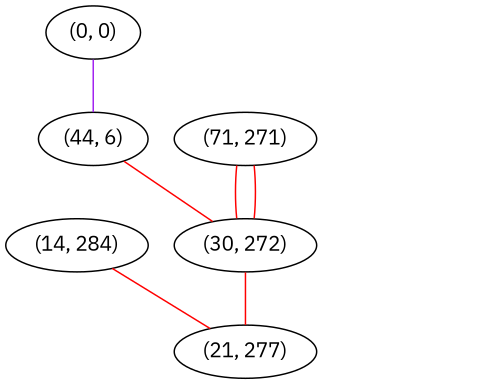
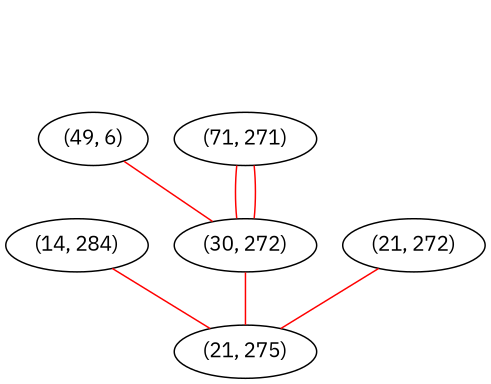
(93, 33) -> none
(93, 139) -> (93, 139)
none -> (414, 245)
(245, 352) -> (245, 352)
